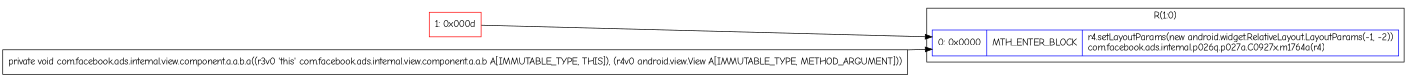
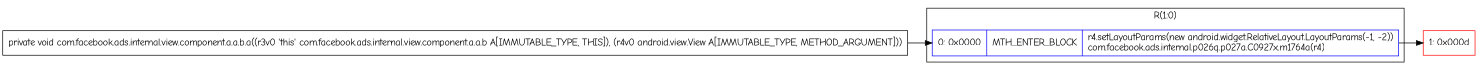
(703, 31) -> (1409, 43)
